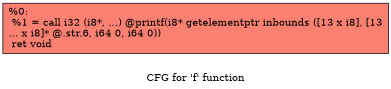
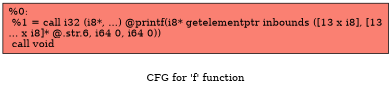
(31, 44) -> (32, 44)
